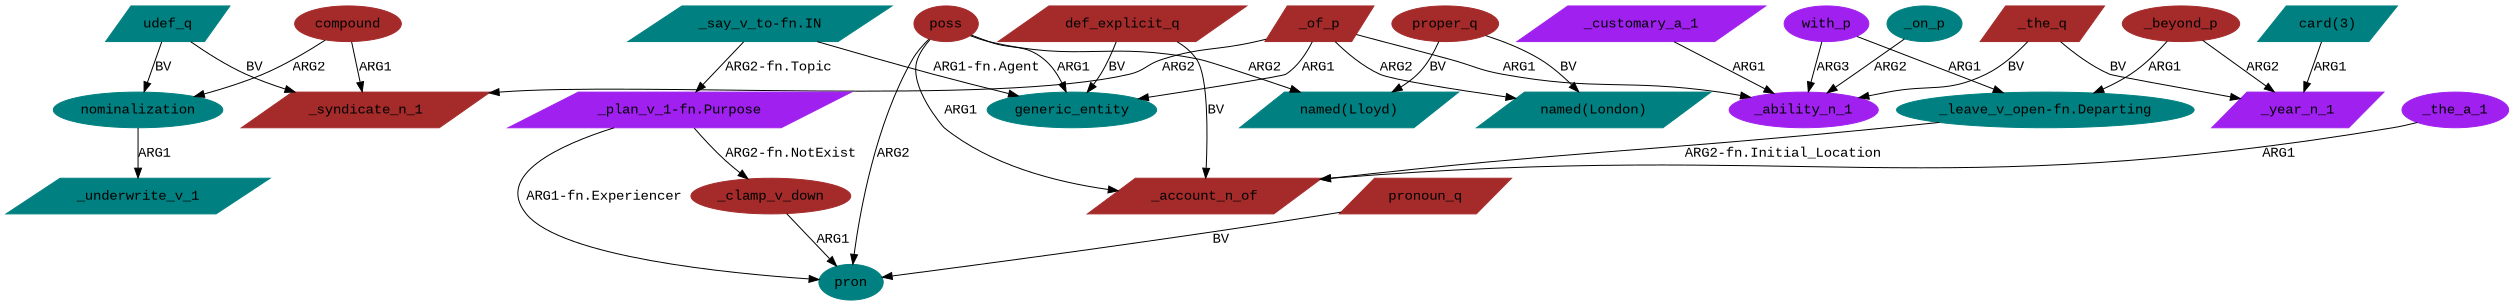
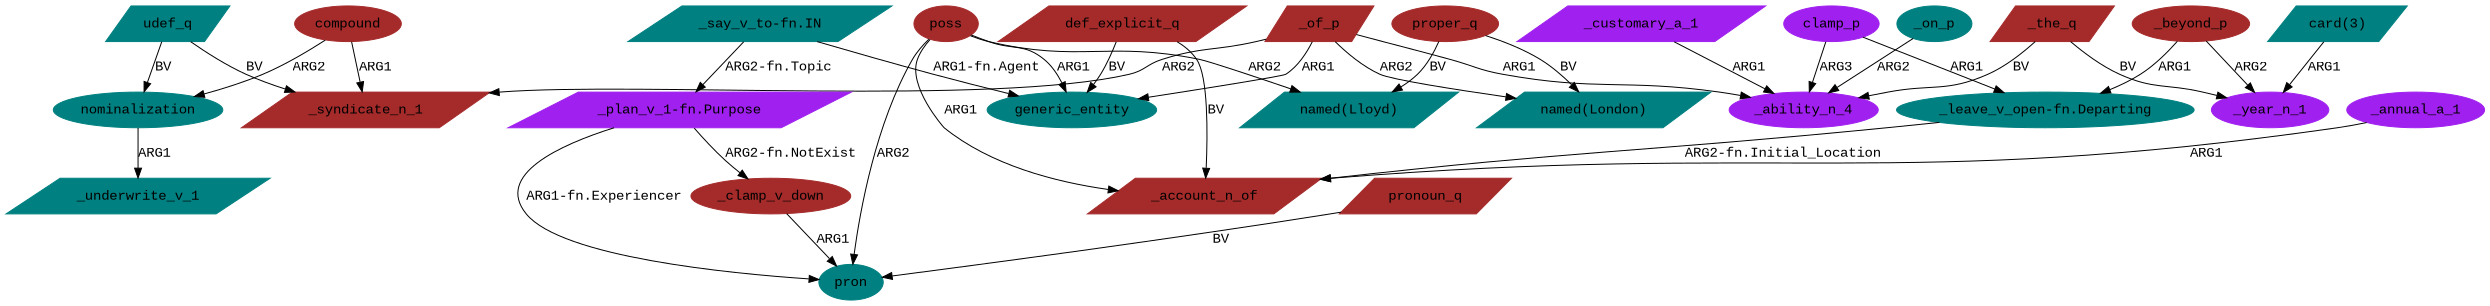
(1826, 24) -> (1831, 24)
(1804, 110) -> (1804, 110)
(2298, 110) -> (2270, 110)
(2455, 110) -> (2416, 110)
